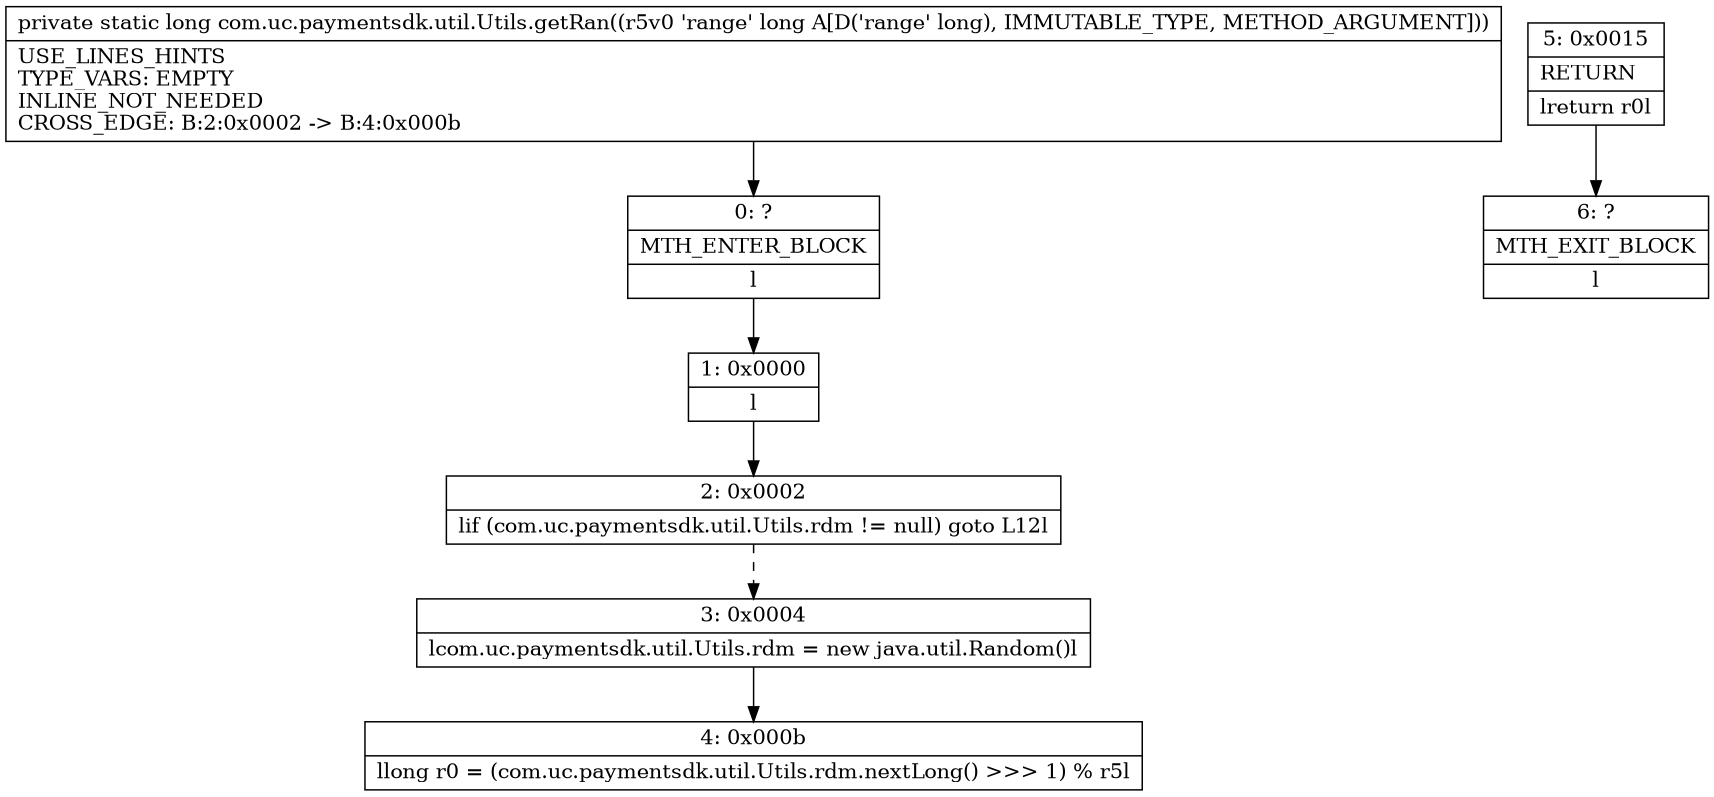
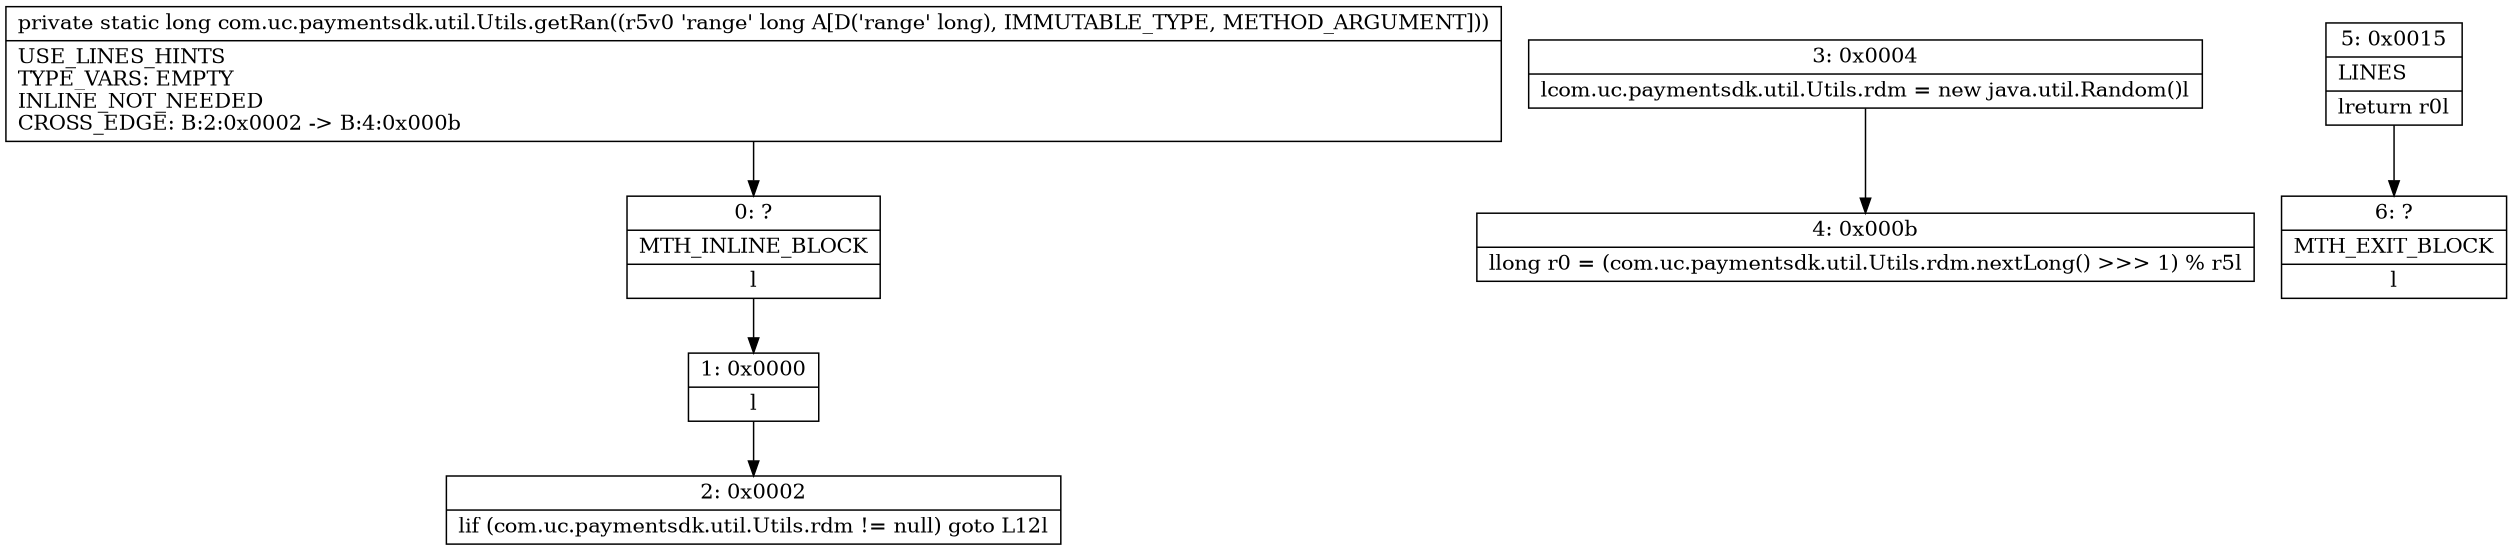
(1588, 73) -> (2373, 73)
(754, 247) -> (754, 247)
(754, 564) -> none
